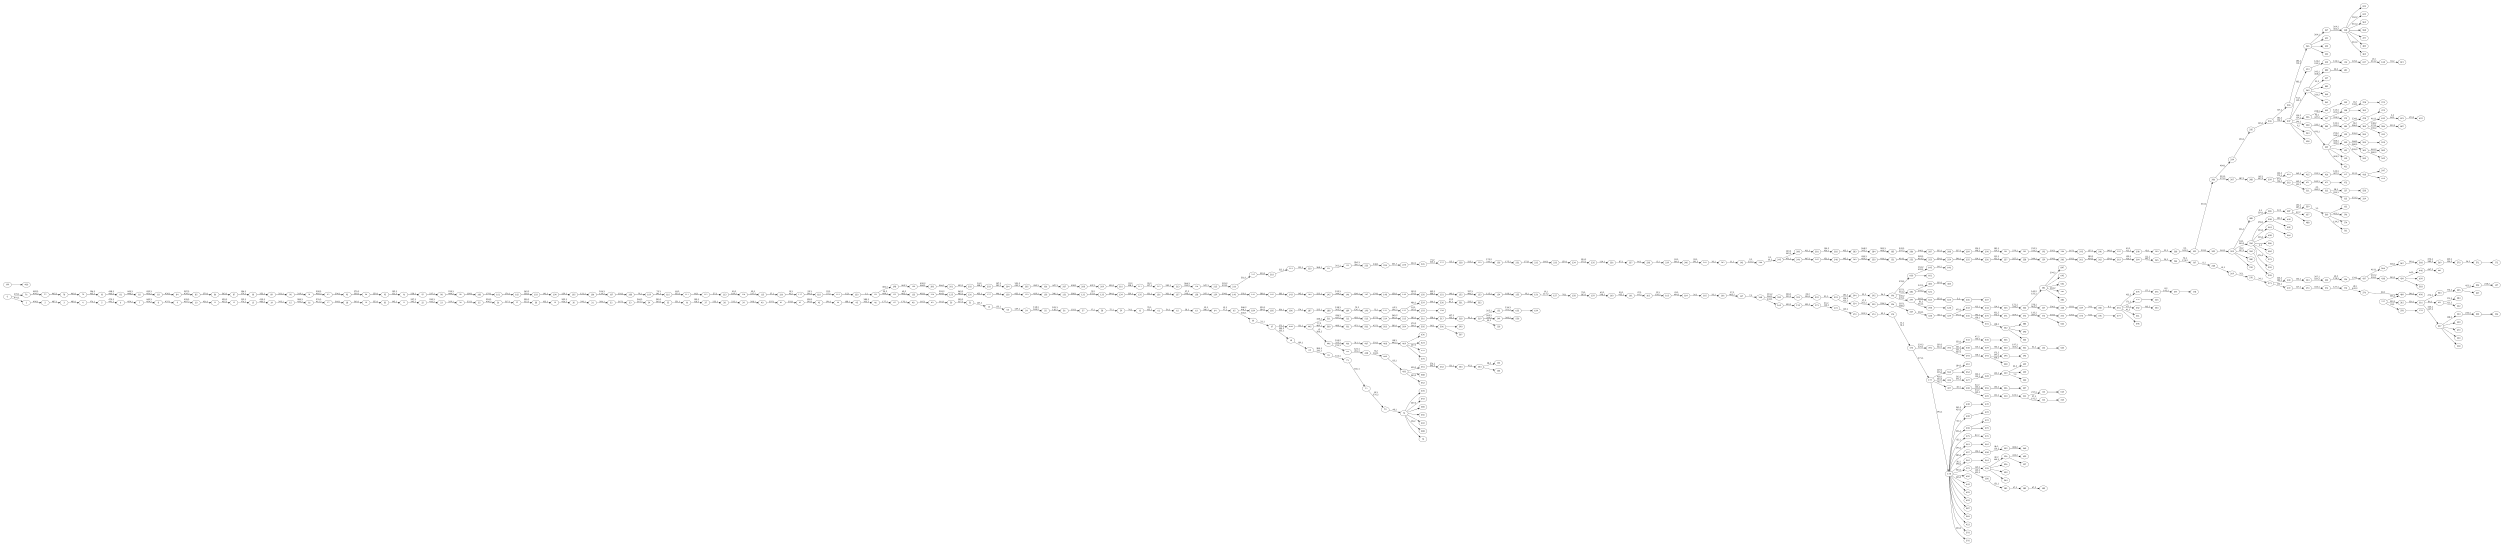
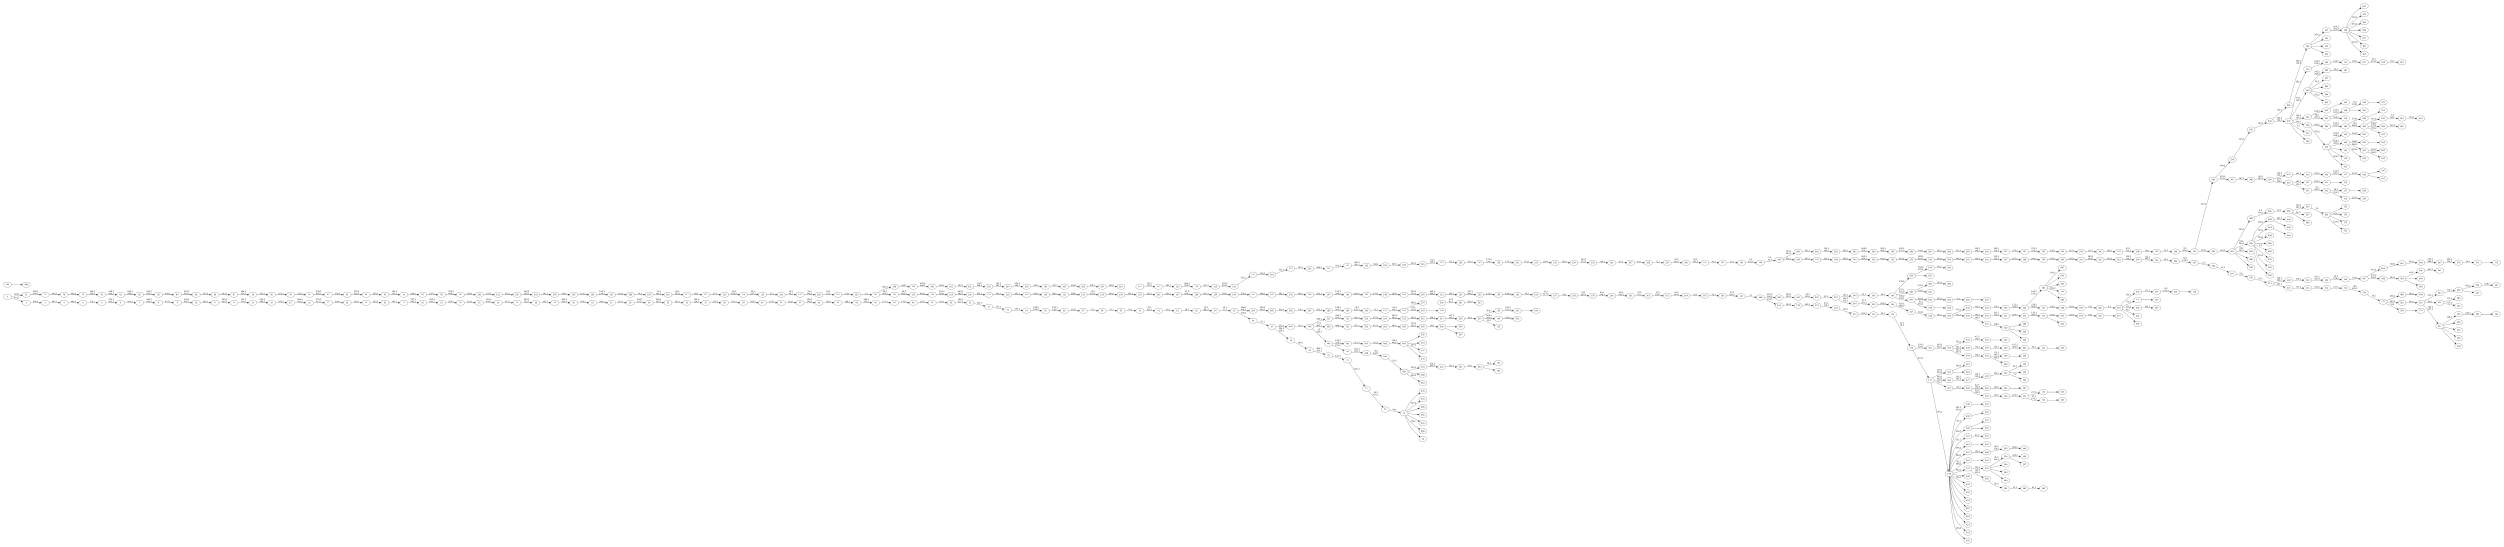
(1130, 287) -> none
(2382, 294) -> (2372, 298)
(1432, 303) -> none
